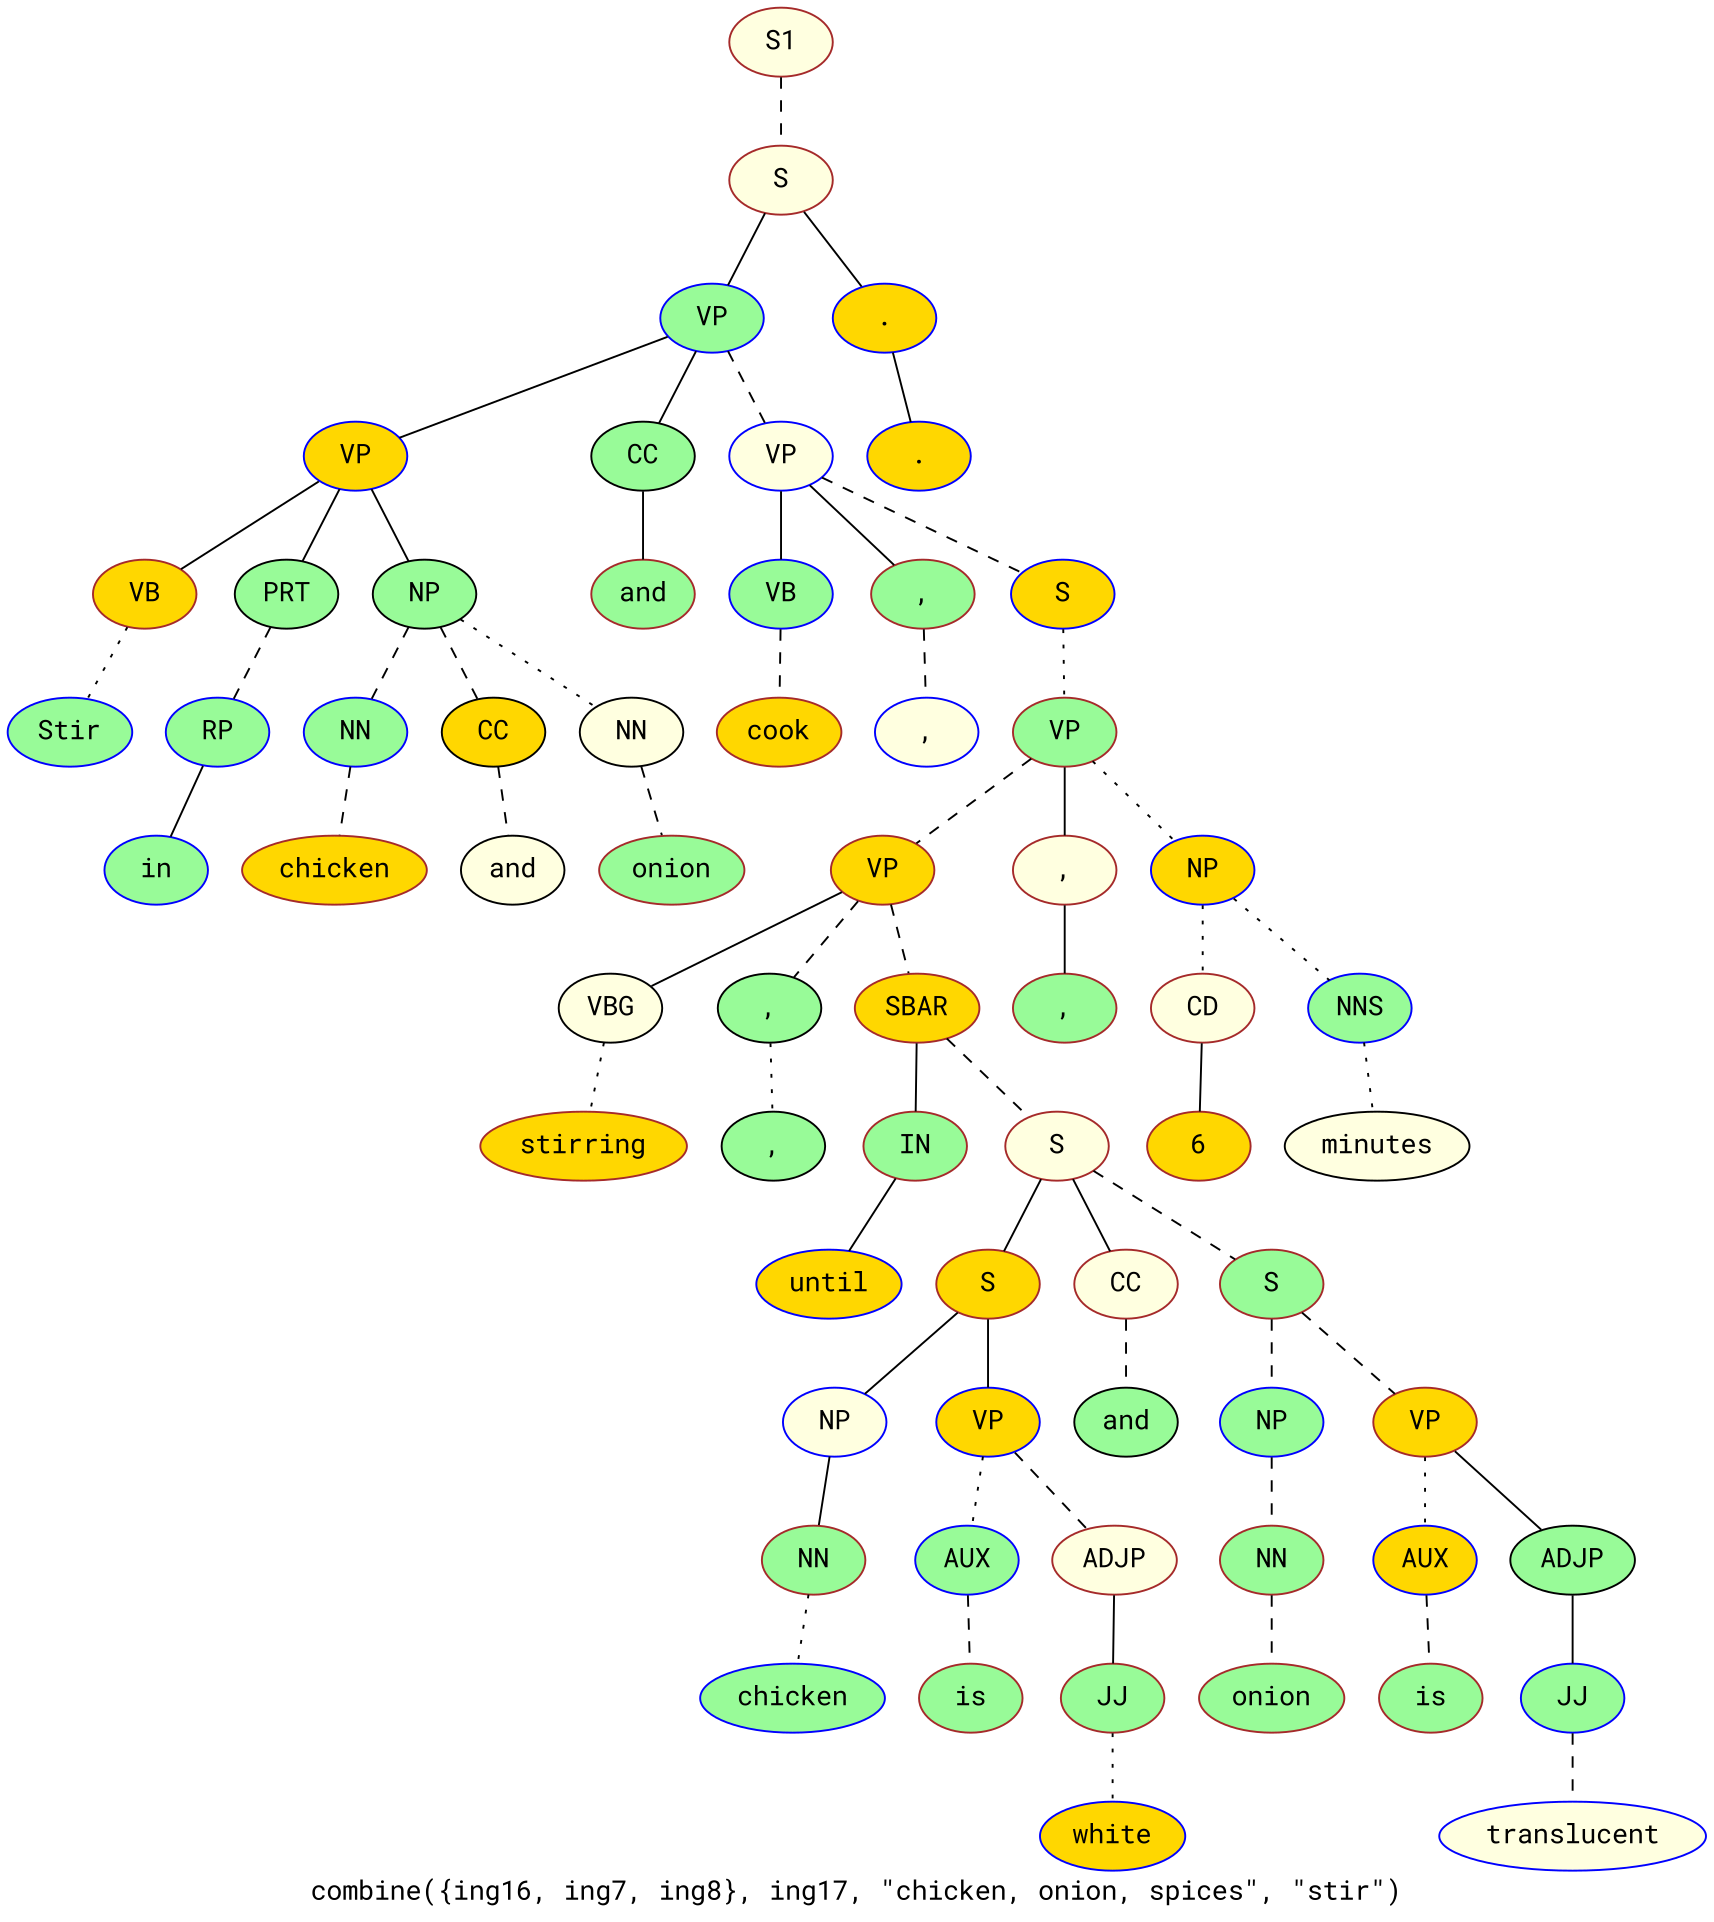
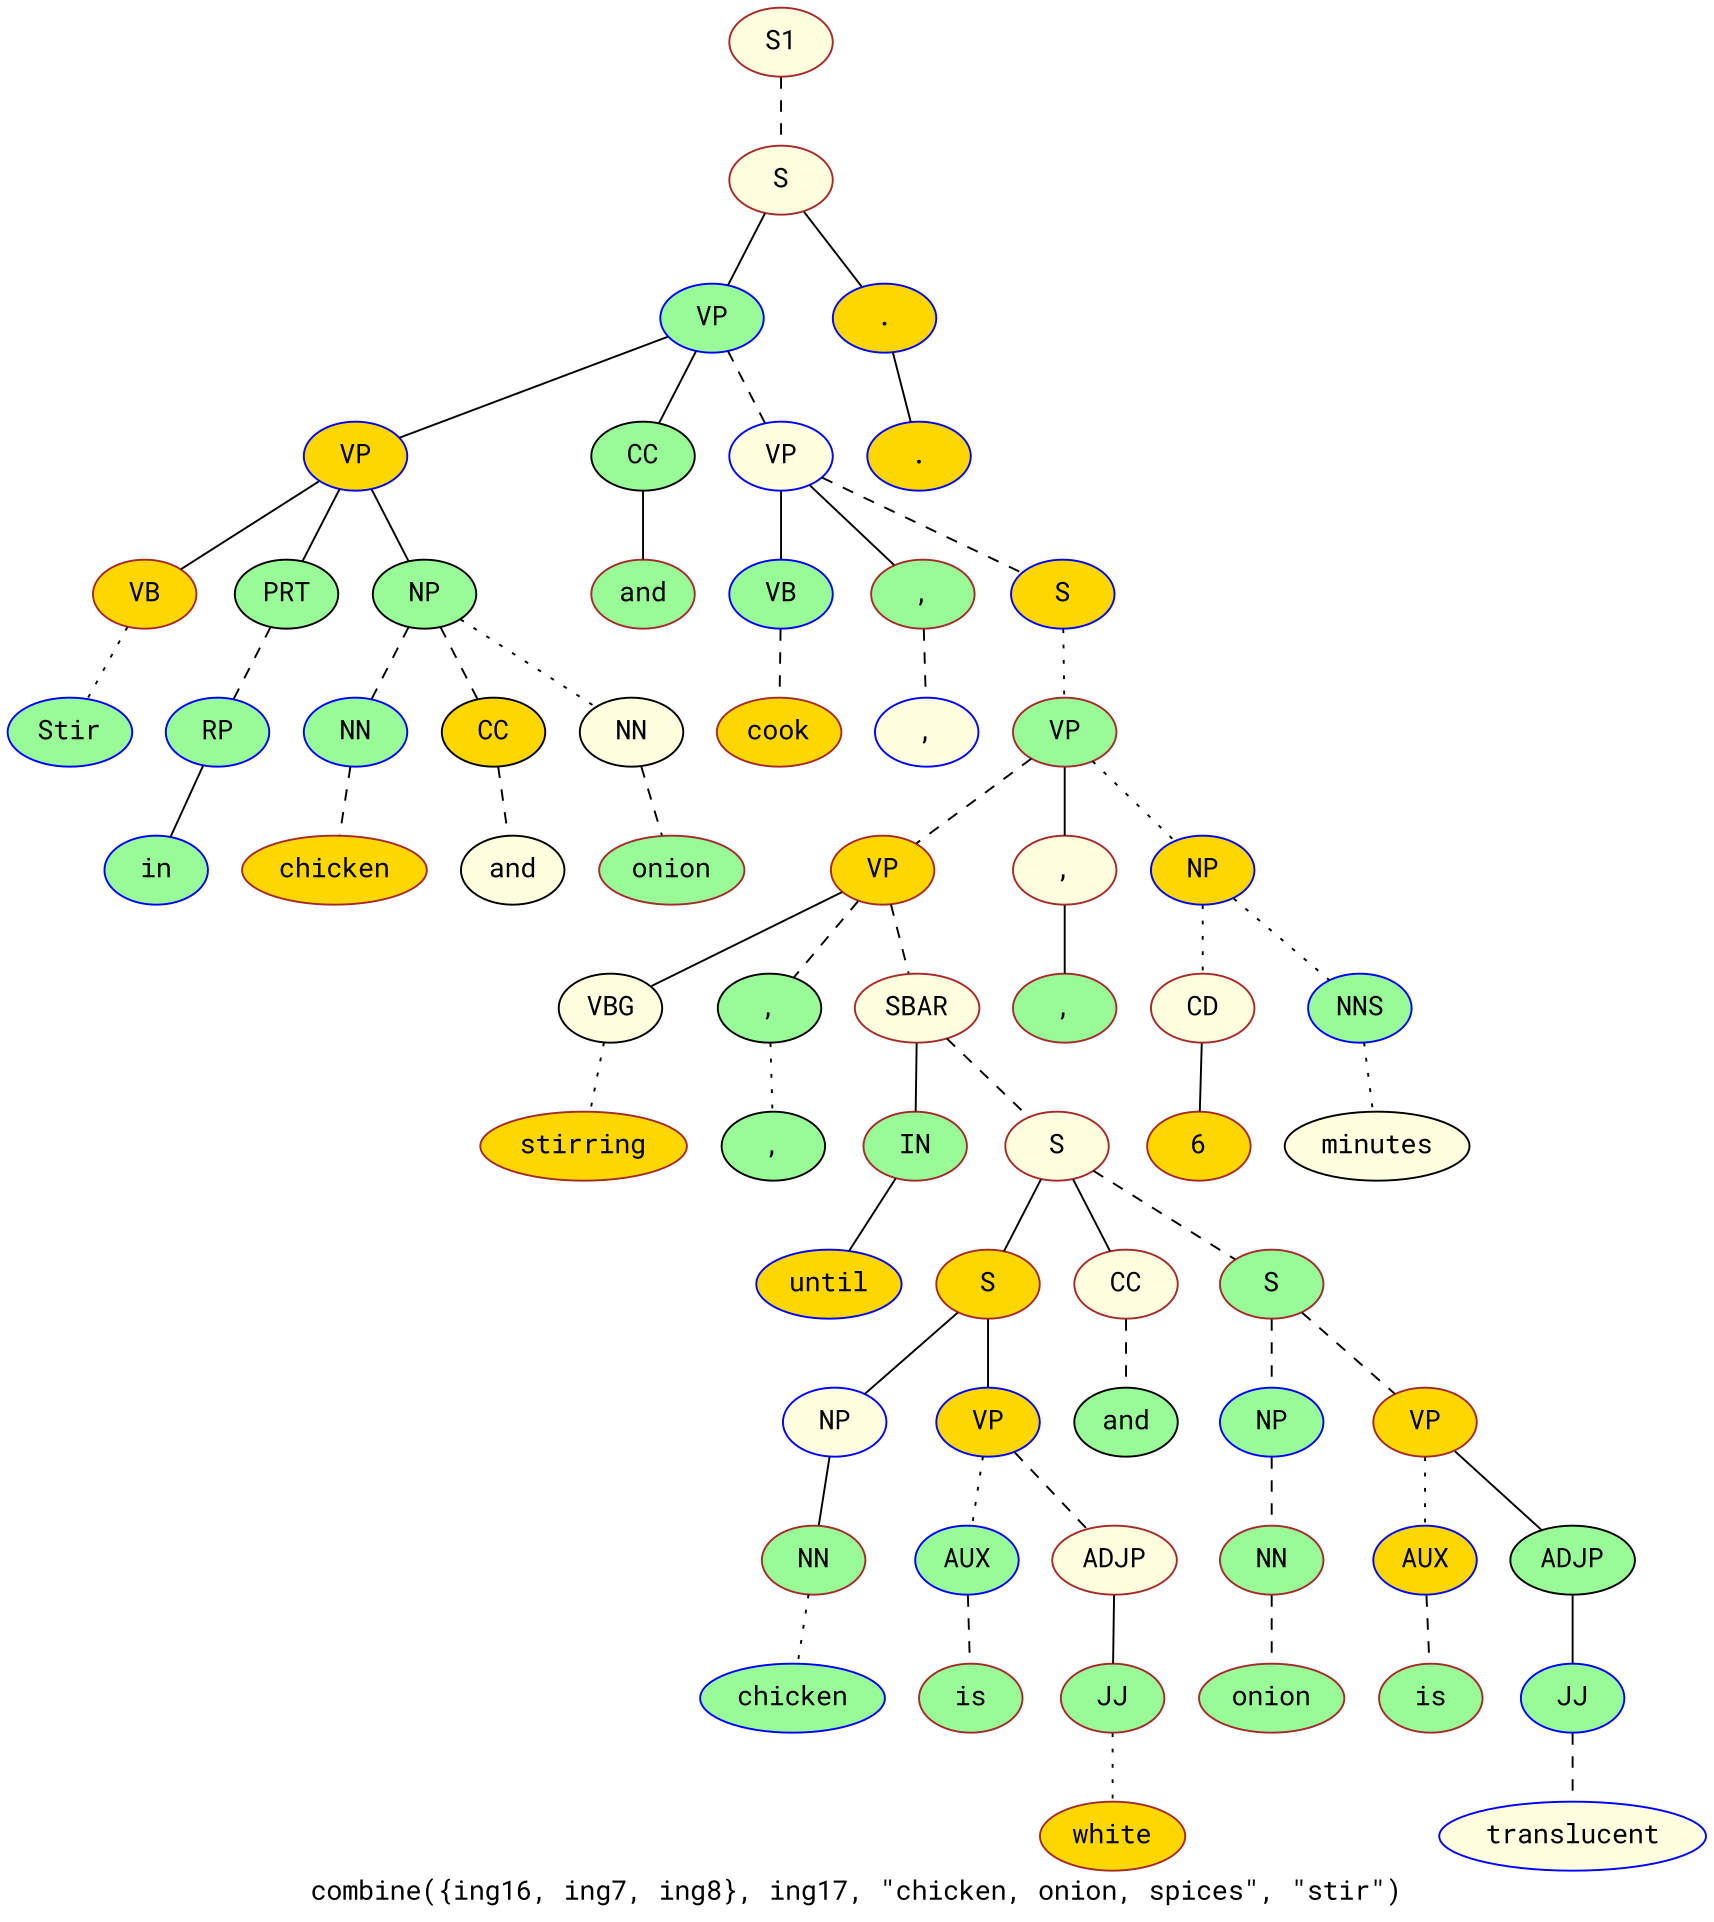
(917, 1008) -> (917, 1008)
(1113, 1836) -> (1113, 1836)
